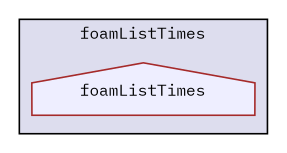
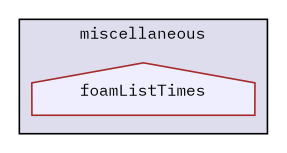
(143, 35) -> (143, 35)
